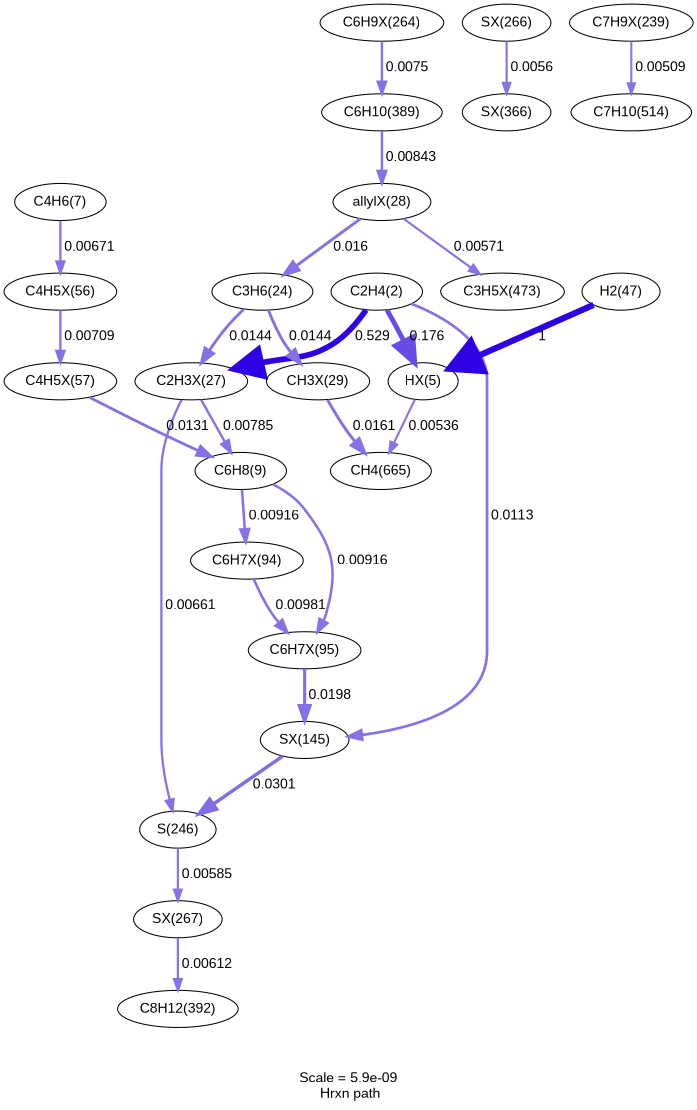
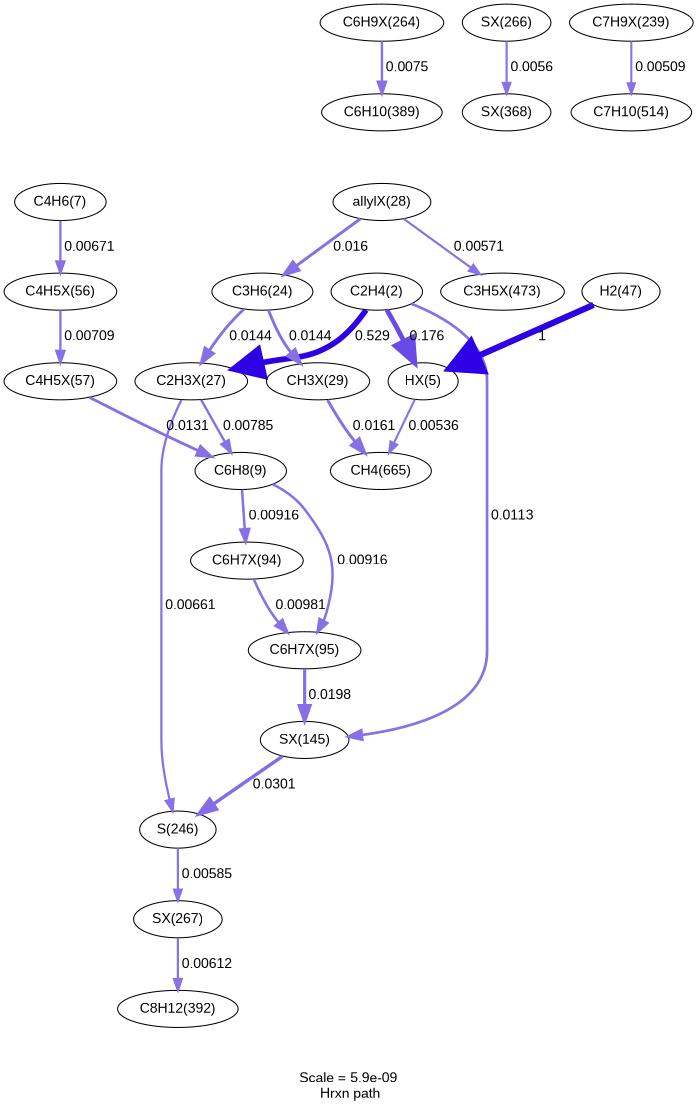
(507, 112) -> (507, 112)
(382, 151) -> none
